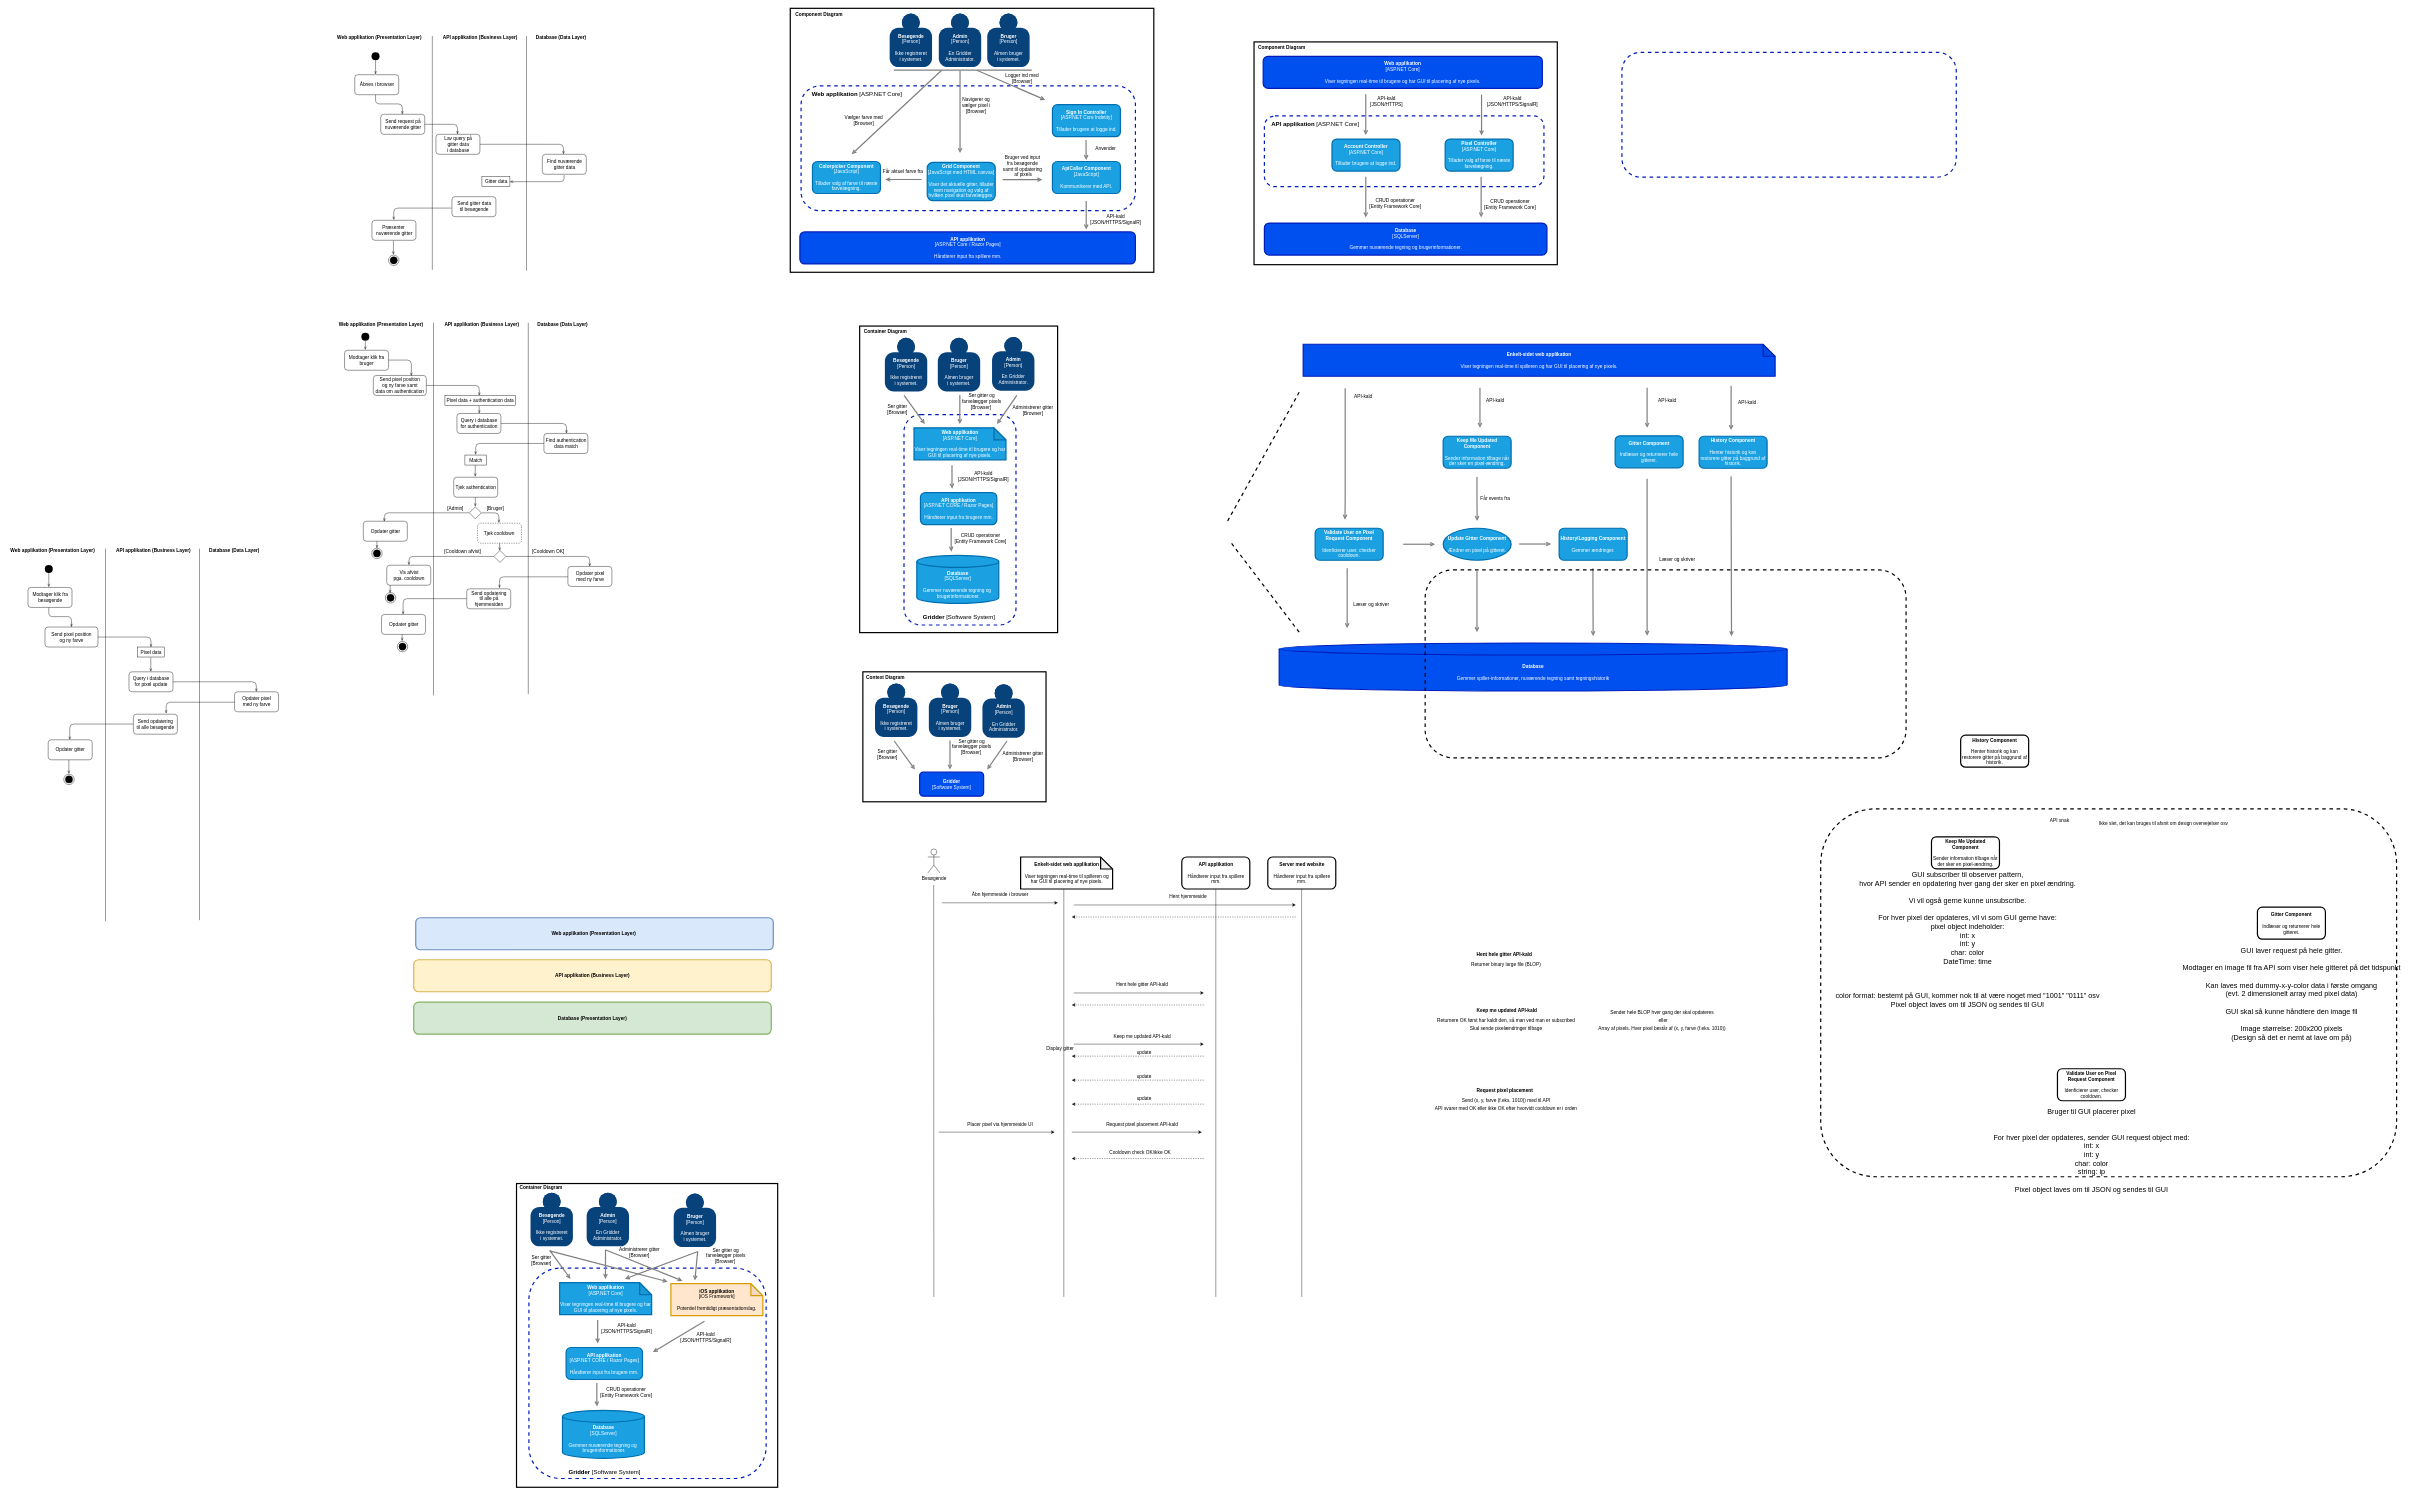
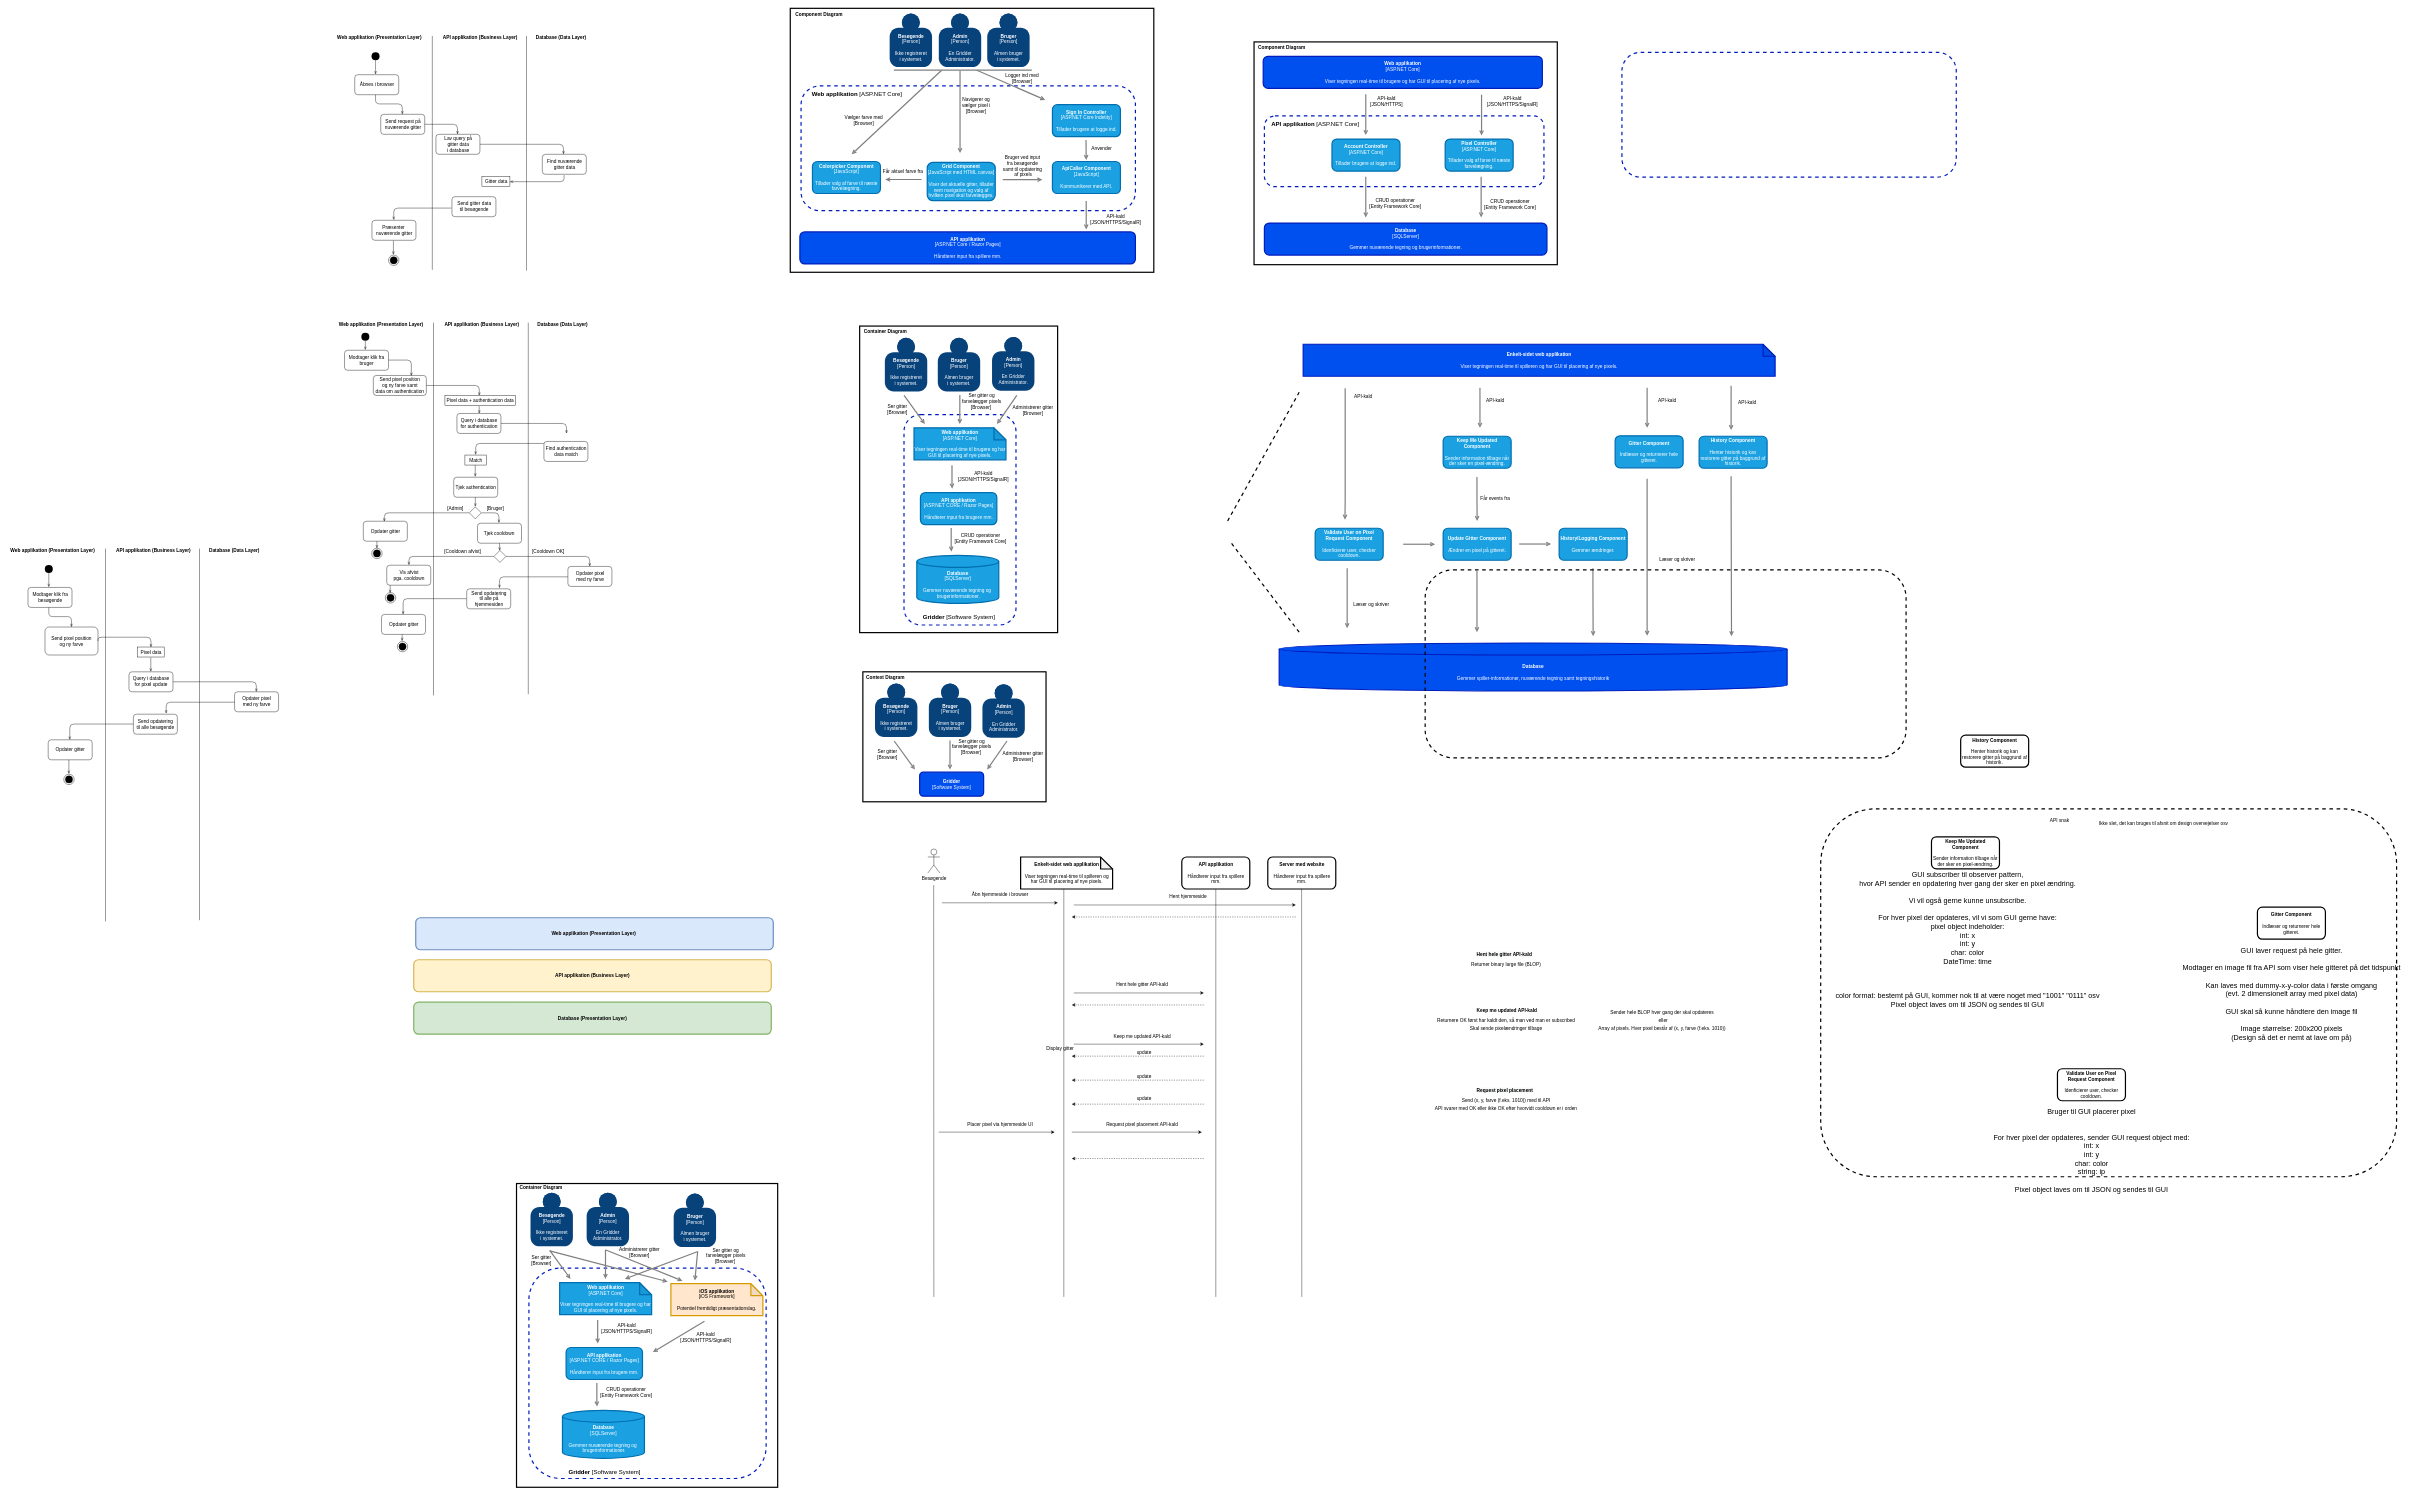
(1106, 149) -> (1102, 149)
(566, 443) -> (566, 451)
(500, 533) -> (500, 533)
(1477, 544) -> (1477, 544)
(72, 637) -> (72, 641)
(1140, 1152) -> none
